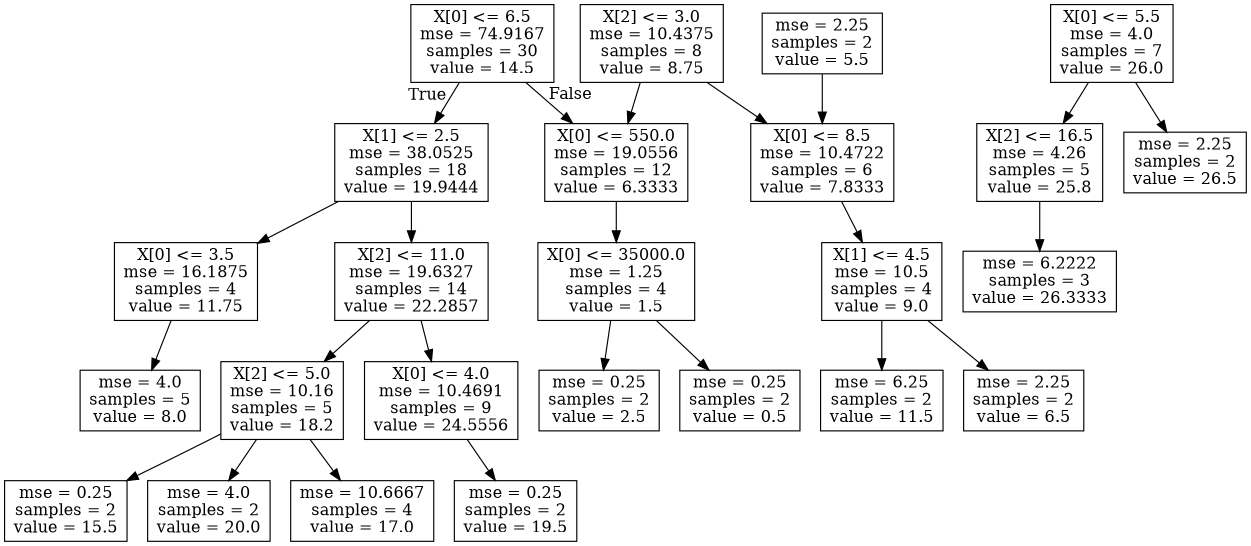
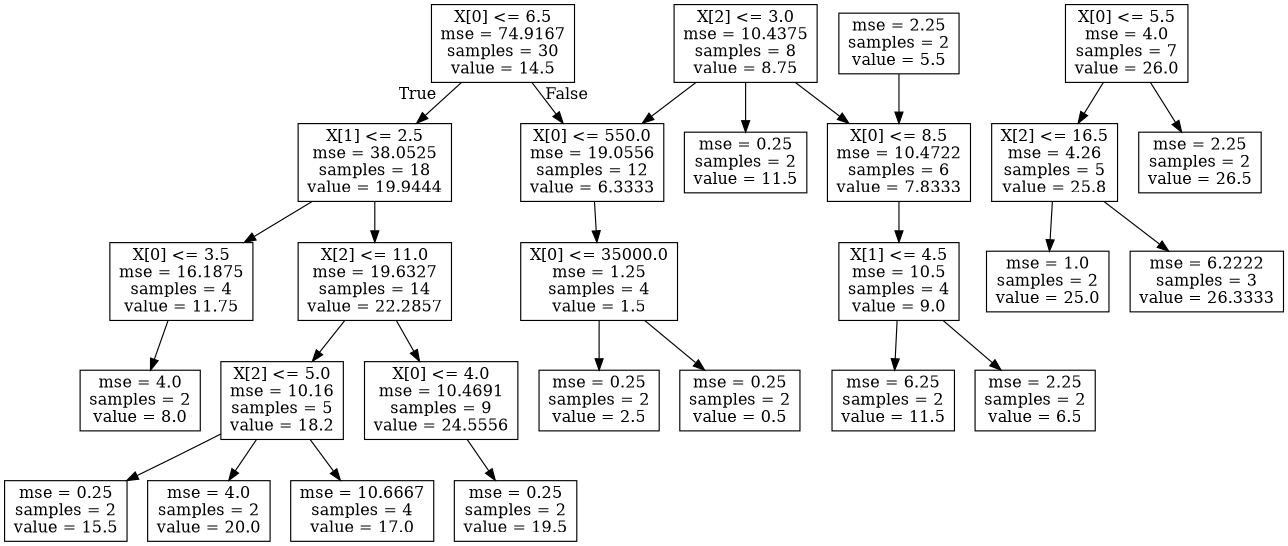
none -> (746, 163)
none -> (1048, 282)
(140, 401) -> (140, 401)
